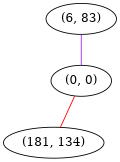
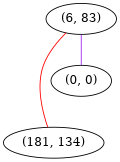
(68, 112) -> (41, 77)
